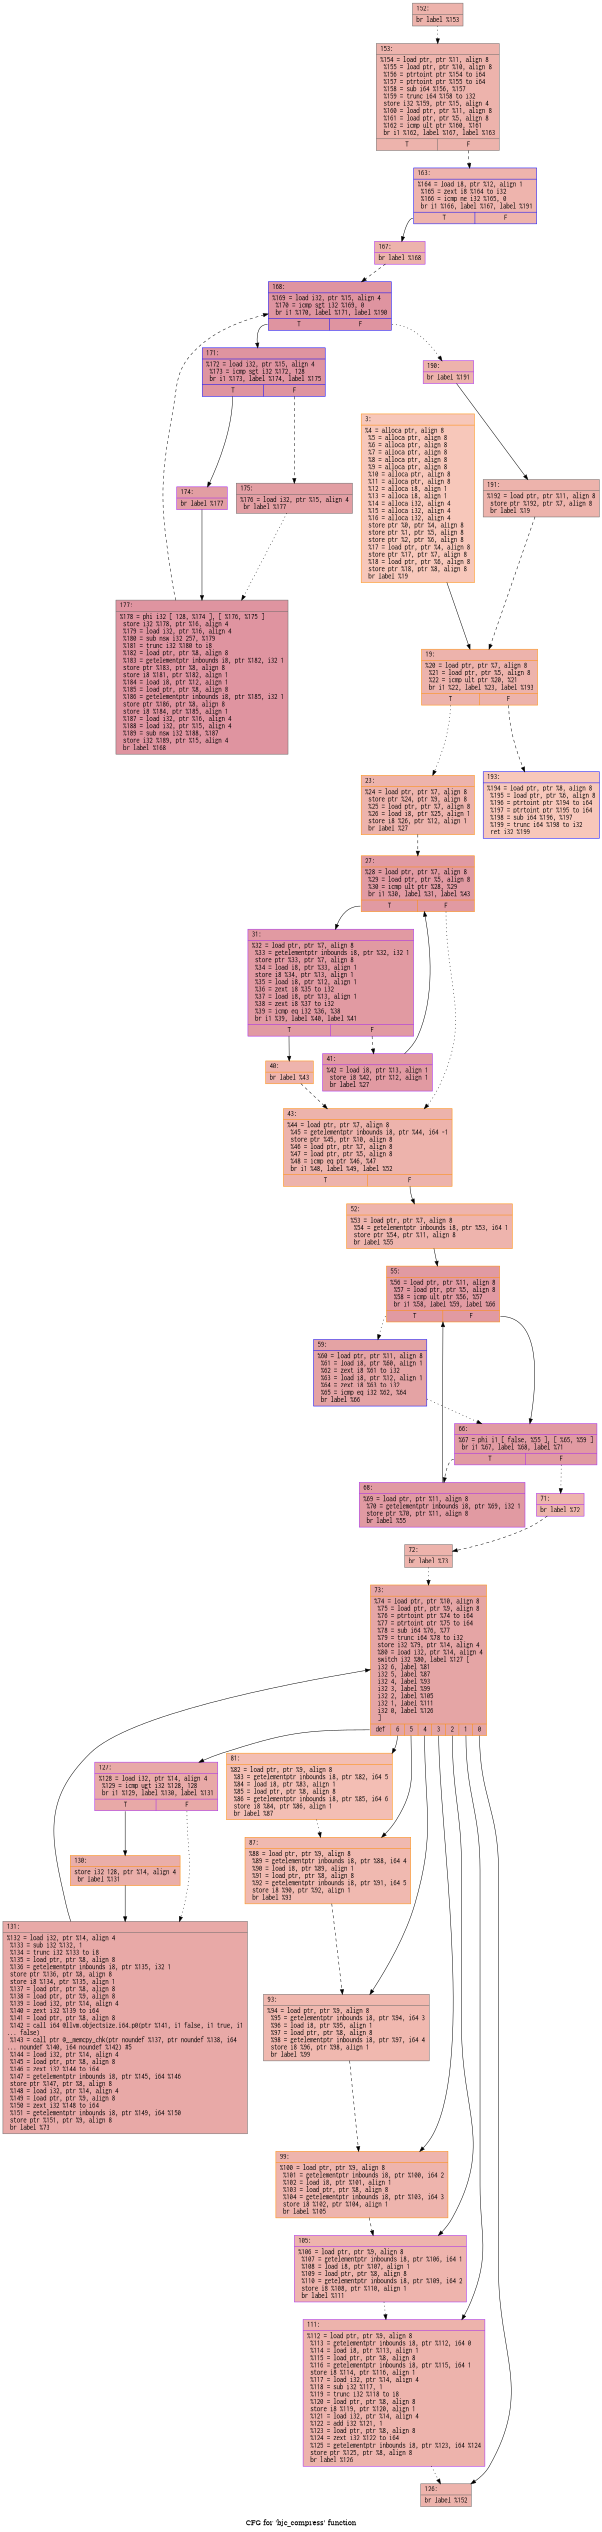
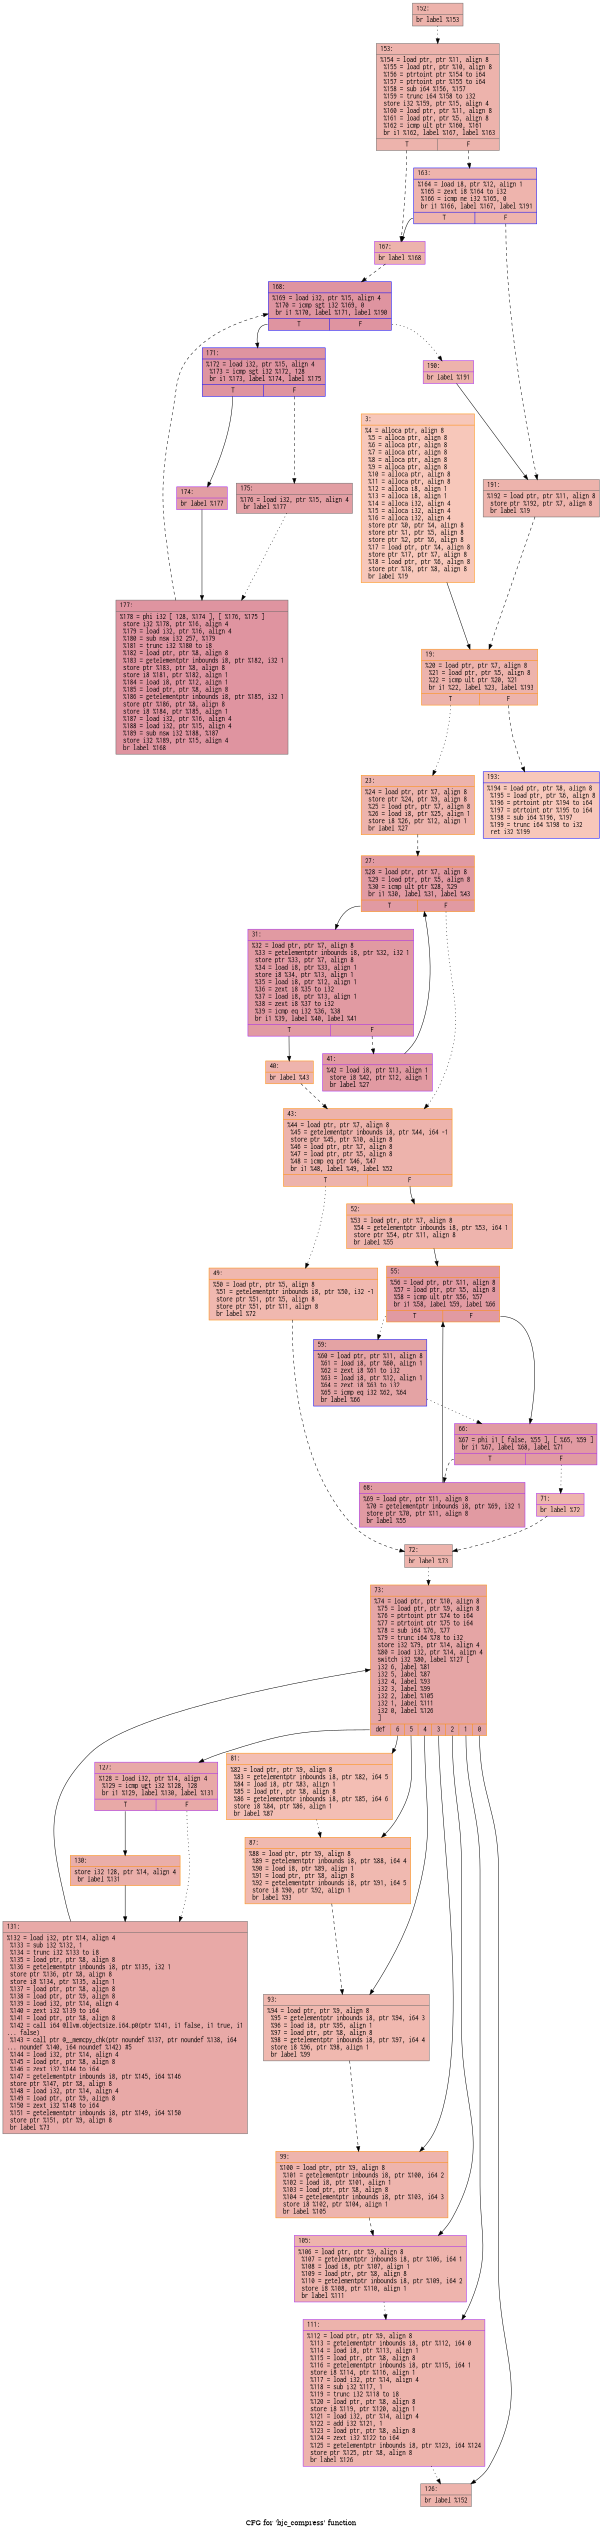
none -> (405, 194)
none -> (515, 350)
none -> (293, 1294)
